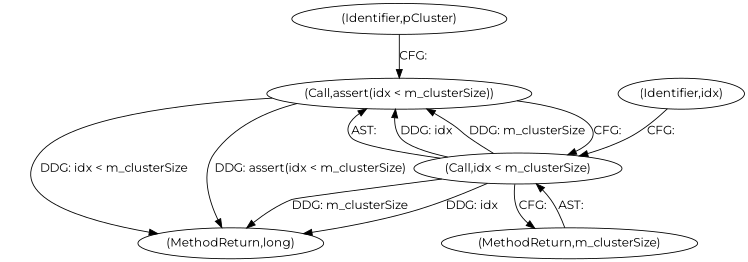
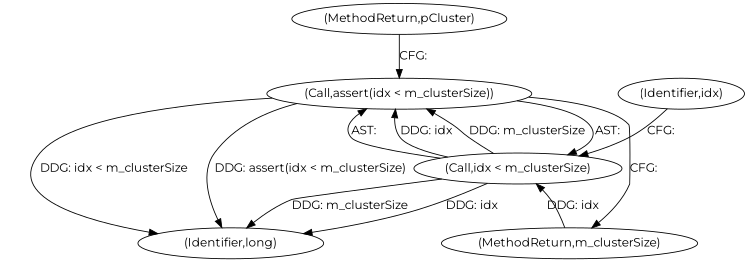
(399, 19) -> (399, 19)
(610, 131) -> (610, 131)
(516, 206) -> (629, 127)
(573, 206) -> (573, 206)
(231, 243) -> (231, 243)
